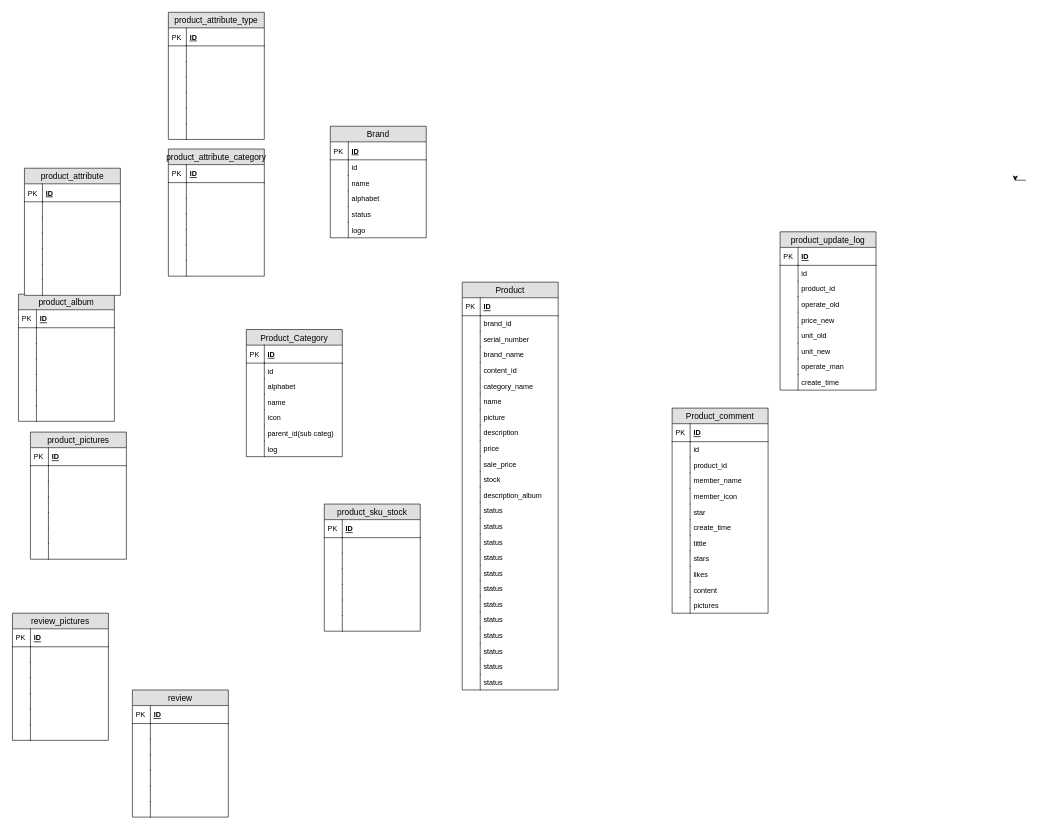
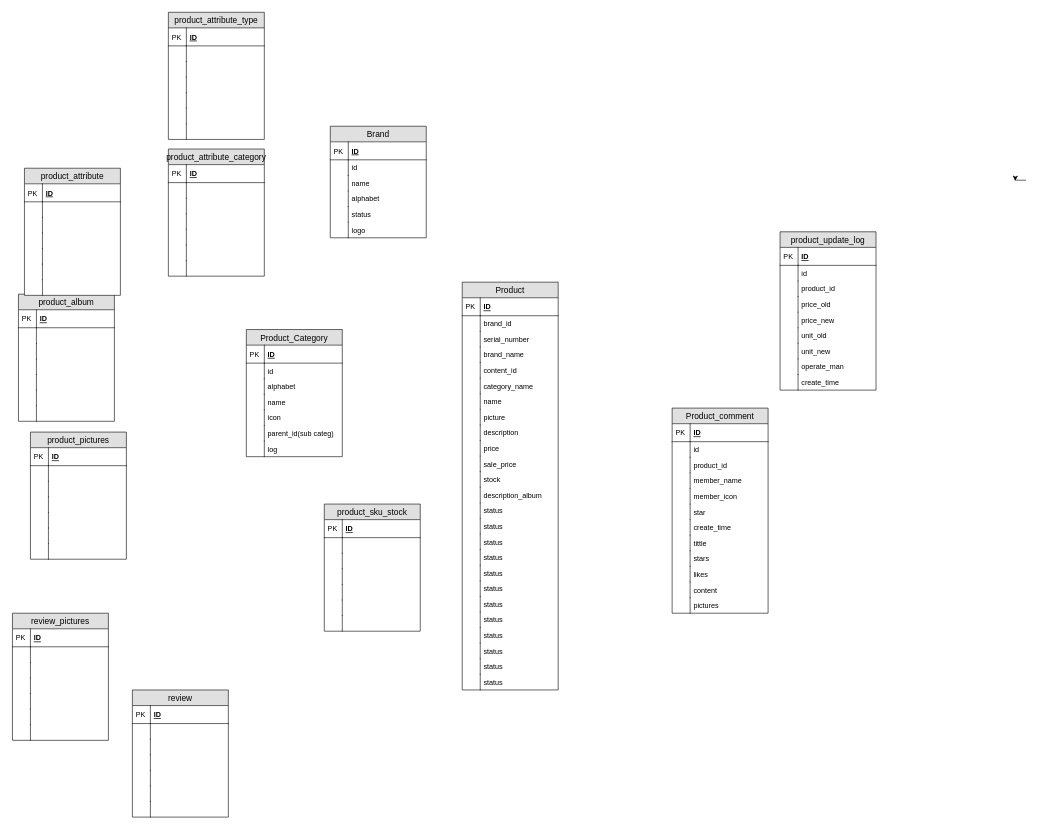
(823, 305) -> (818, 305)
